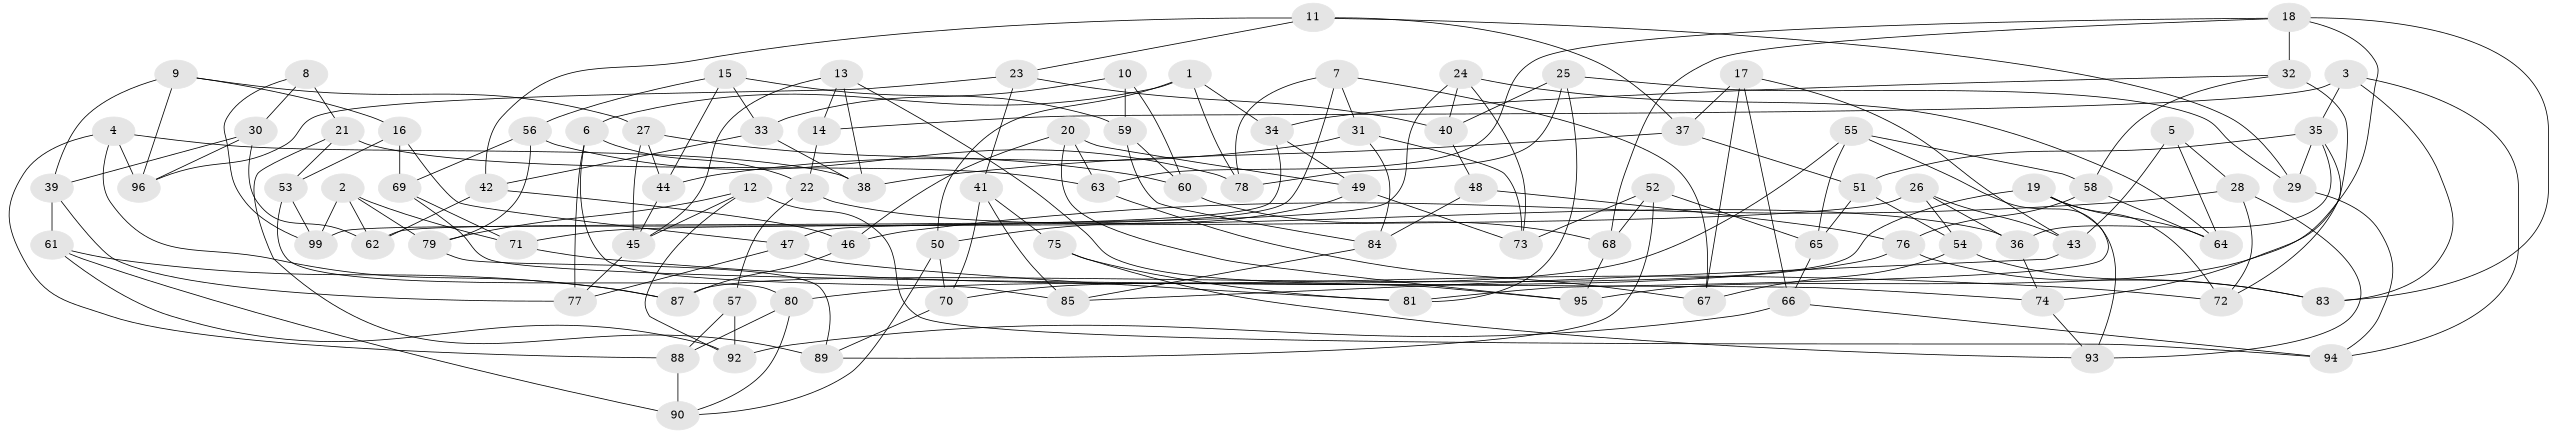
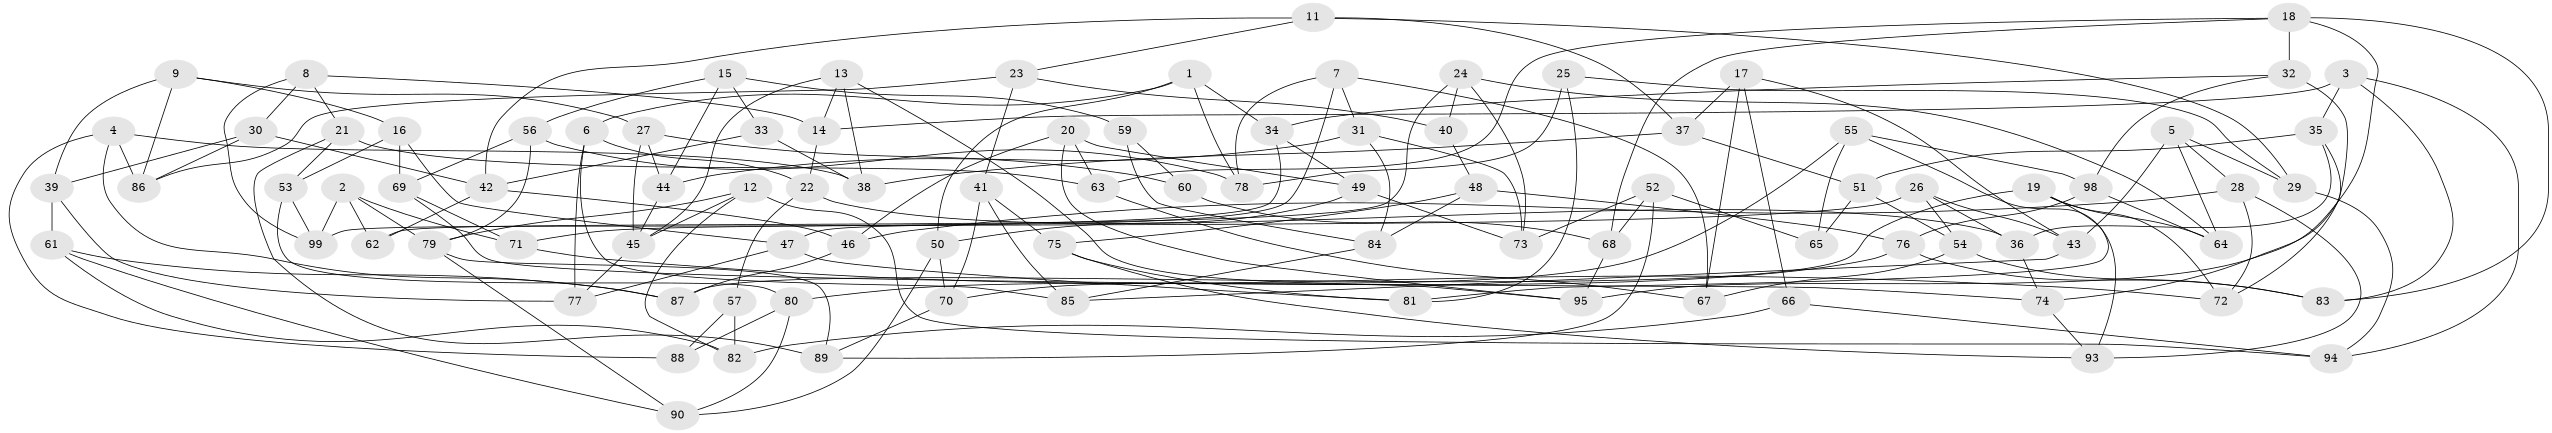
(1125, 74) -> none
none -> (567, 90)
(1520, 96) -> none
(2306, 159) -> (2234, 159)
(139, 188) -> (139, 188)
(2091, 188) -> (2091, 188)
(272, 216) -> (371, 160)
none -> (1200, 230)
(1803, 273) -> none
(735, 359) -> (735, 359)
(678, 387) -> (554, 330)
